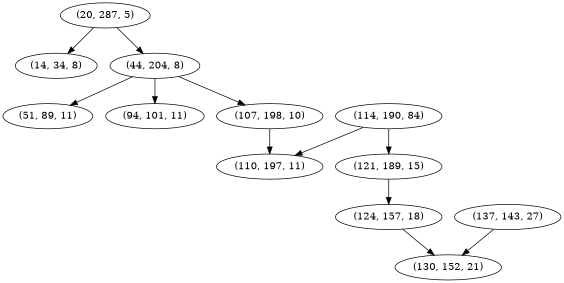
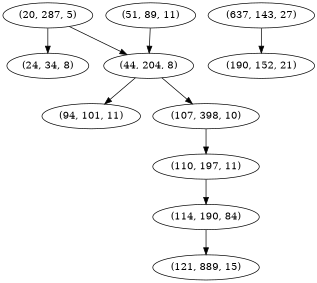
(56, 66) -> (48, 66)
(105, 90) -> (150, 37)
(270, 116) -> (206, 116)
(332, 140) -> (206, 188)
(389, 167) -> (206, 267)
(389, 217) -> none
(508, 217) -> (261, 15)
(448, 267) -> (261, 66)
